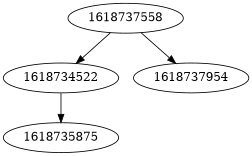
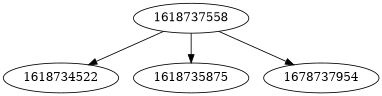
(191, 78) -> (321, 78)
(61, 104) -> (191, 44)
